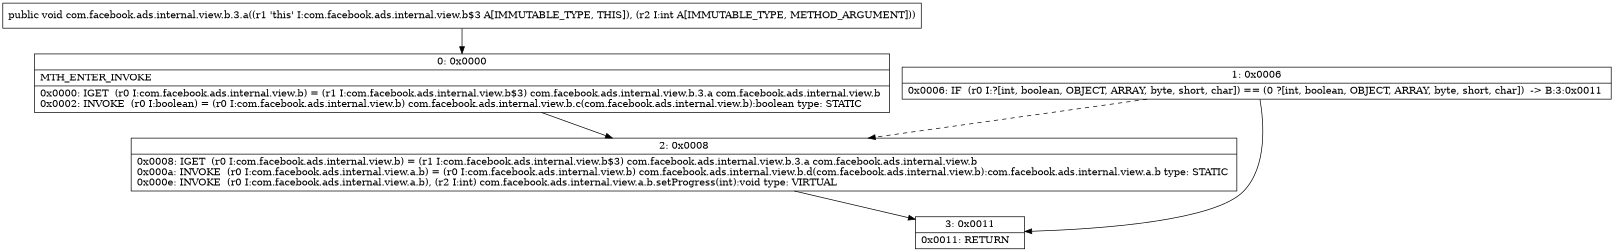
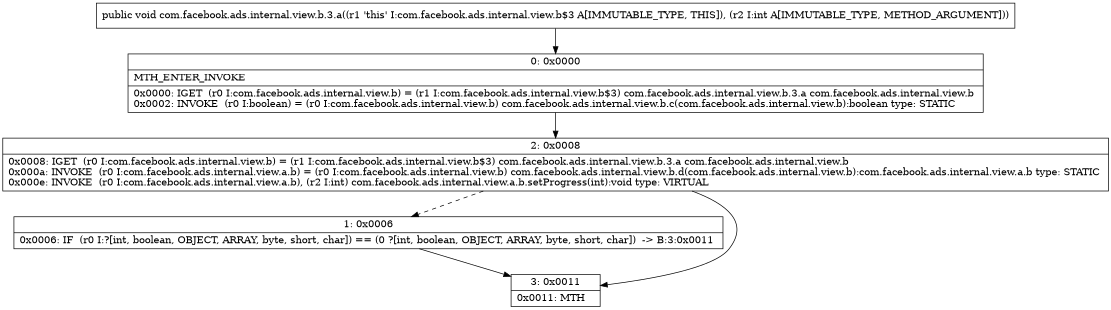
(1011, 118) -> (451, 203)
(970, 240) -> (556, 298)
